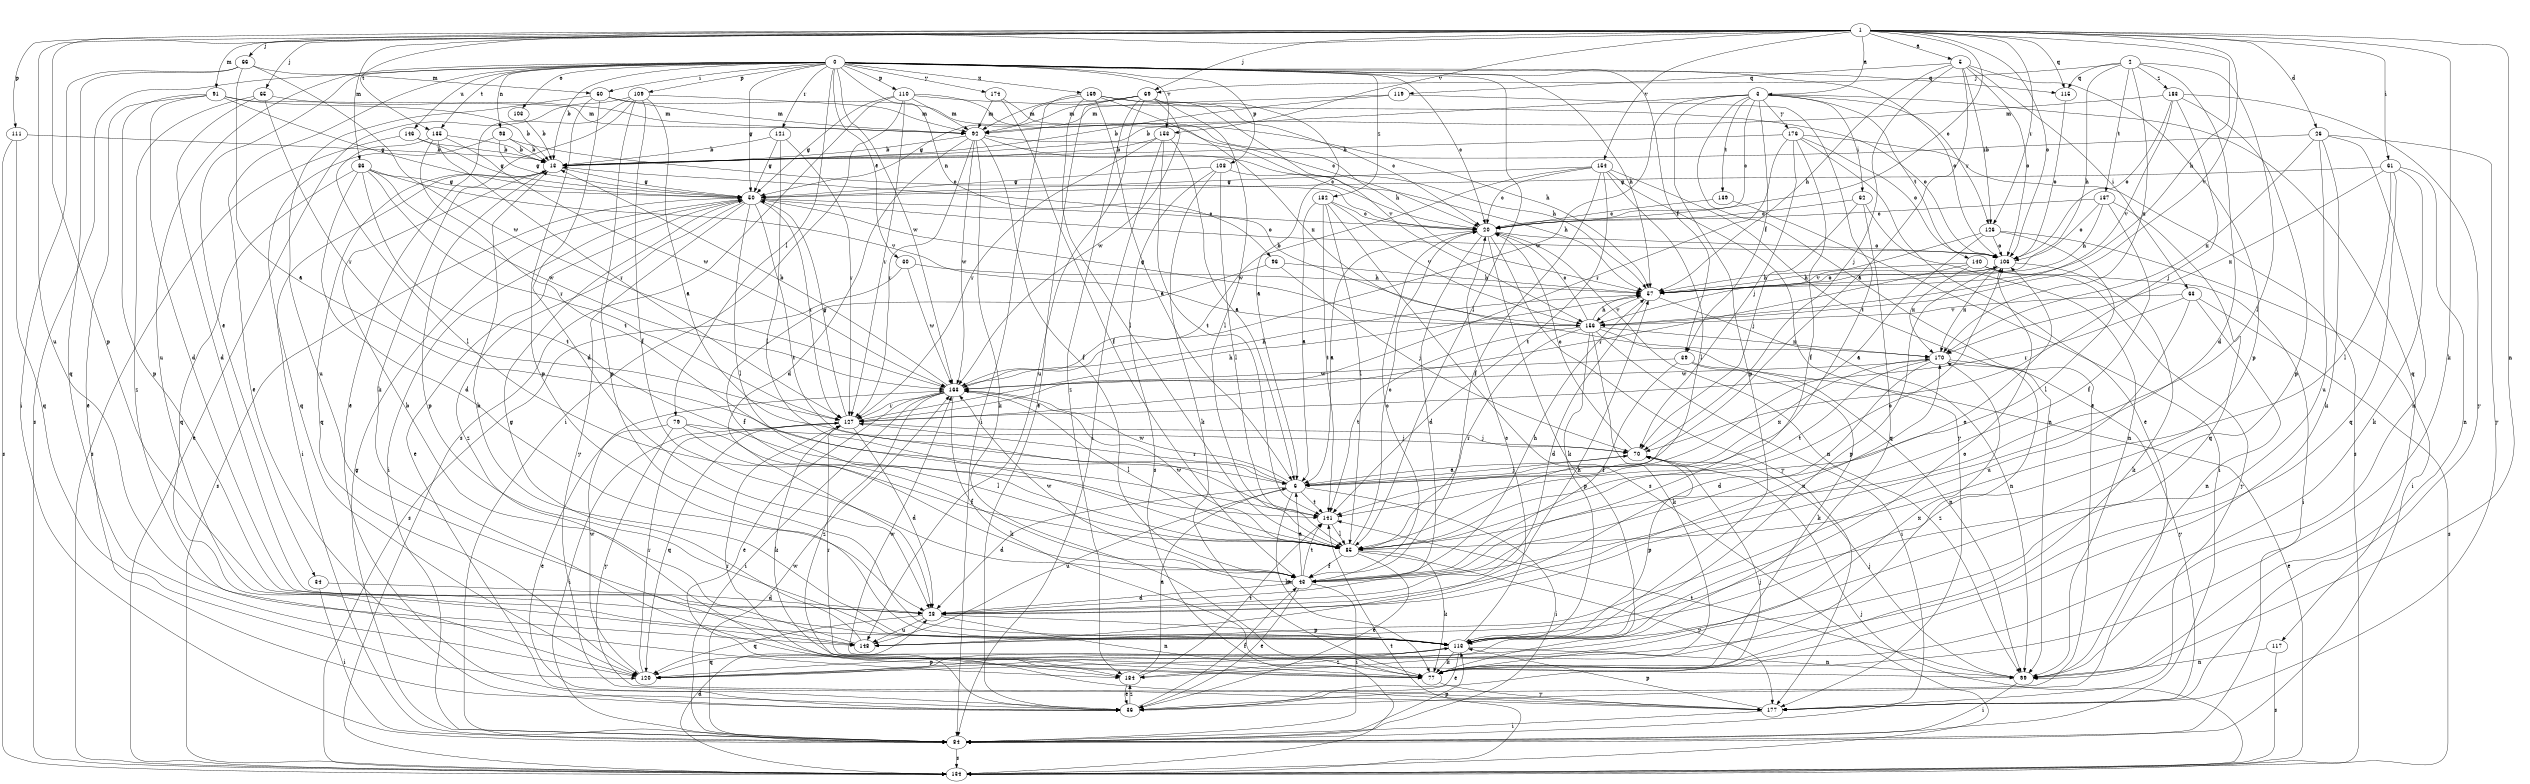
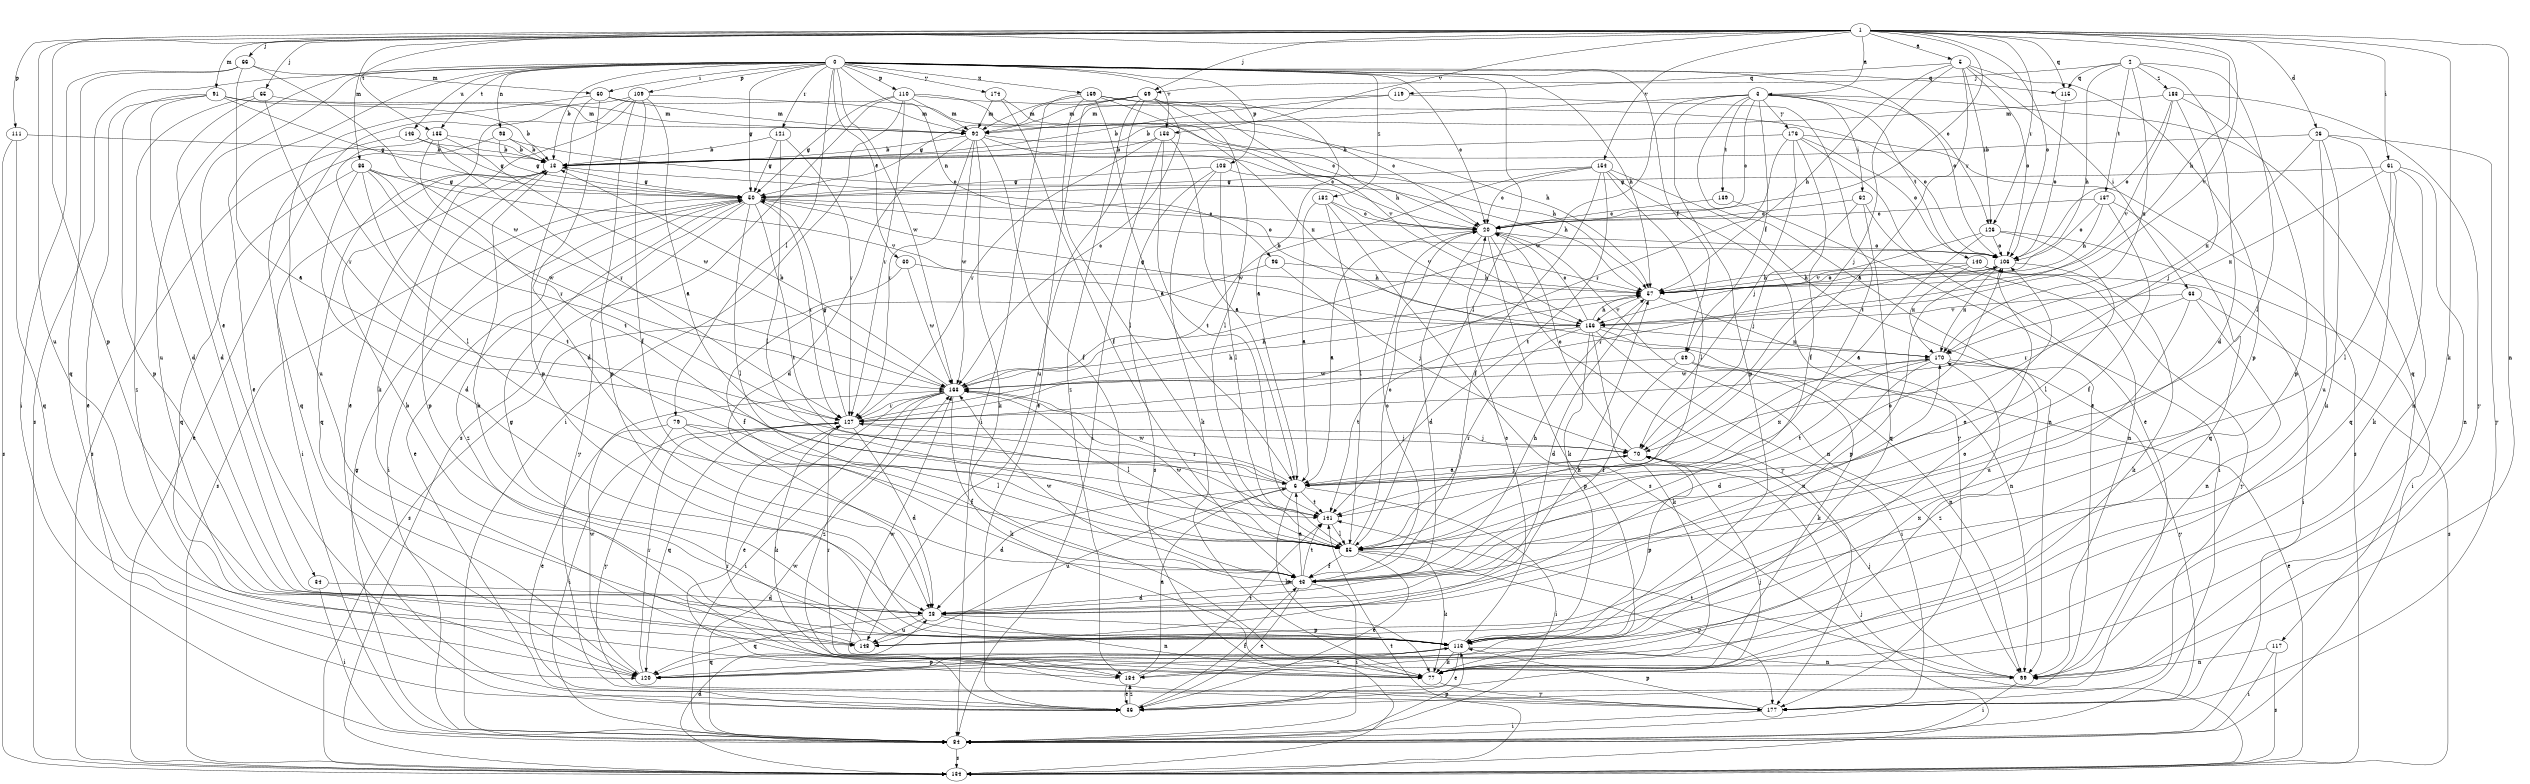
(519, 114) -> none
(1101, 246) -> (1101, 246)
(1326, 357) -> none
none -> (1641, 741)
